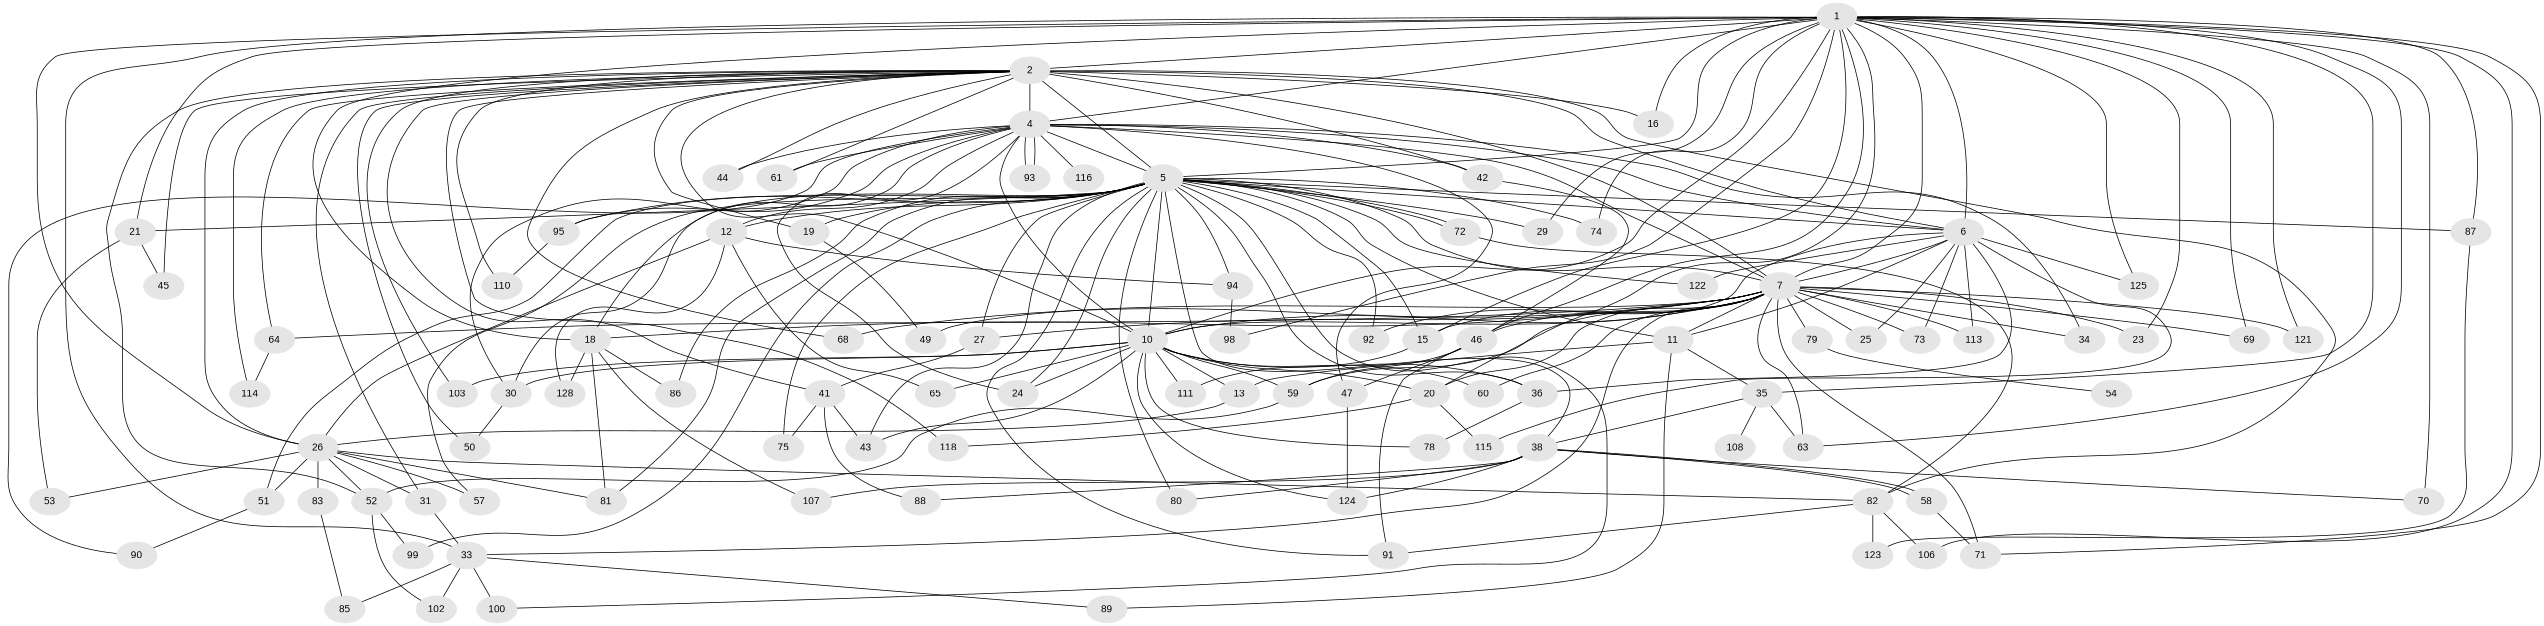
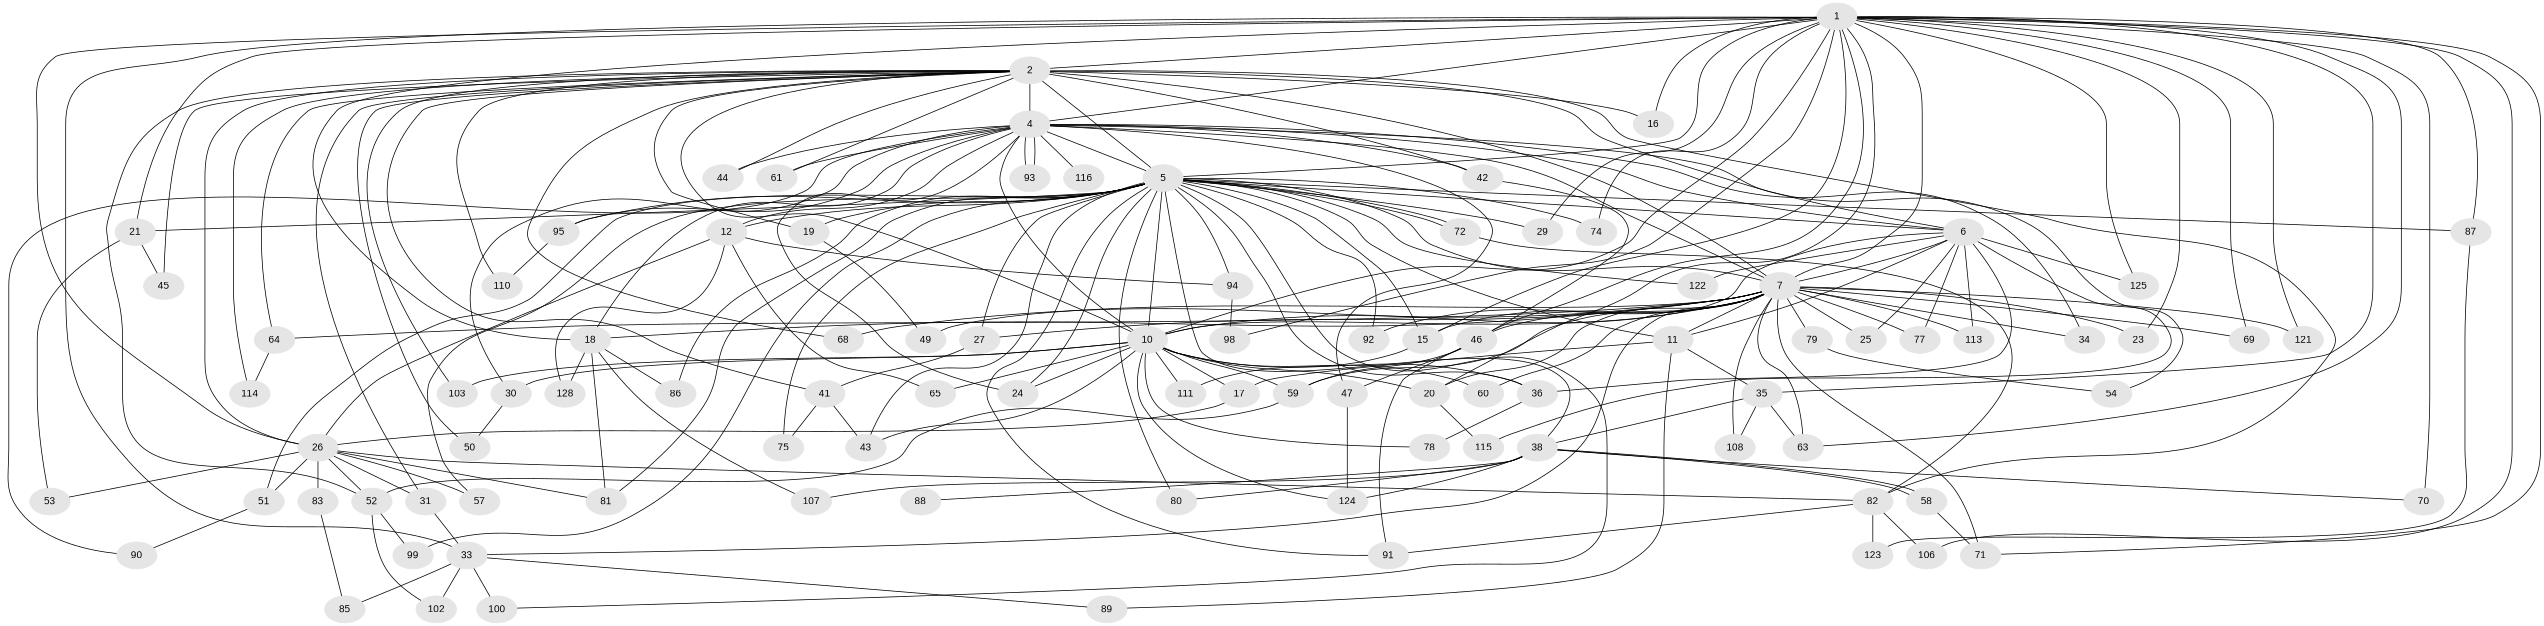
(1952, 93) -> none
none -> (1557, 146)
(663, 271) -> none
(1920, 340) -> (1920, 340)
none -> (1739, 363)
(1239, 394) -> (1239, 394)
(948, 448) -> none
(845, 467) -> none
